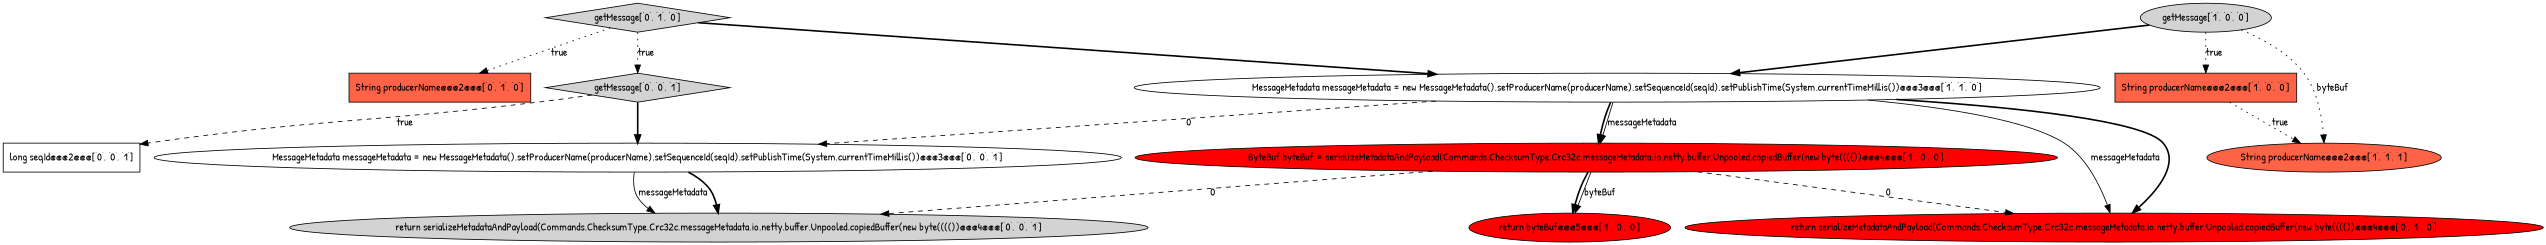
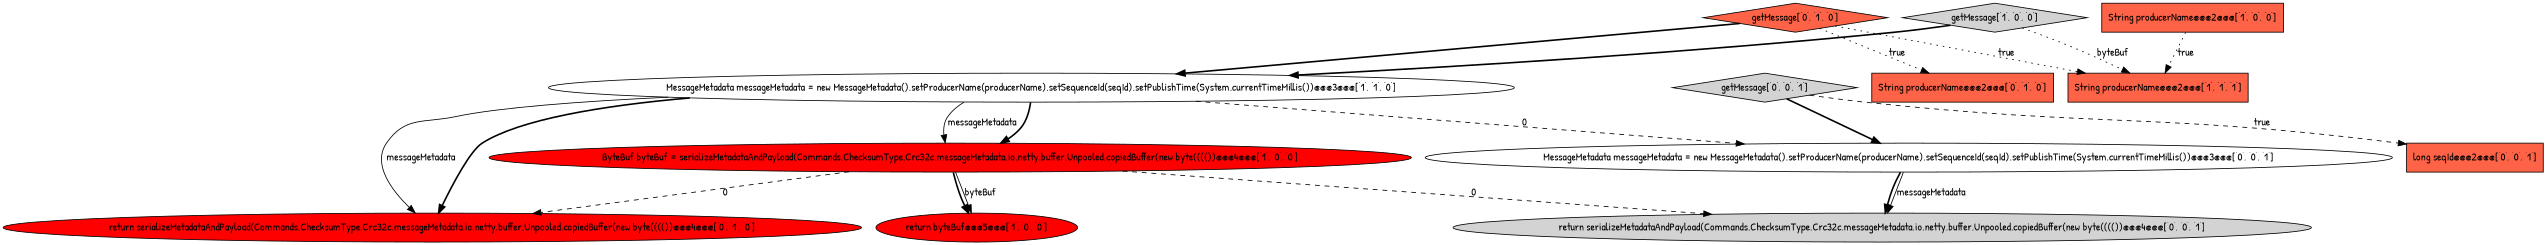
(638, 18) -> (1795, 18)
(2206, 18) -> (1995, 18)
(638, 49) -> (1956, 49)
(2206, 49) -> none
(72, 158) -> (2475, 158)
(2324, 158) -> (2158, 88)
